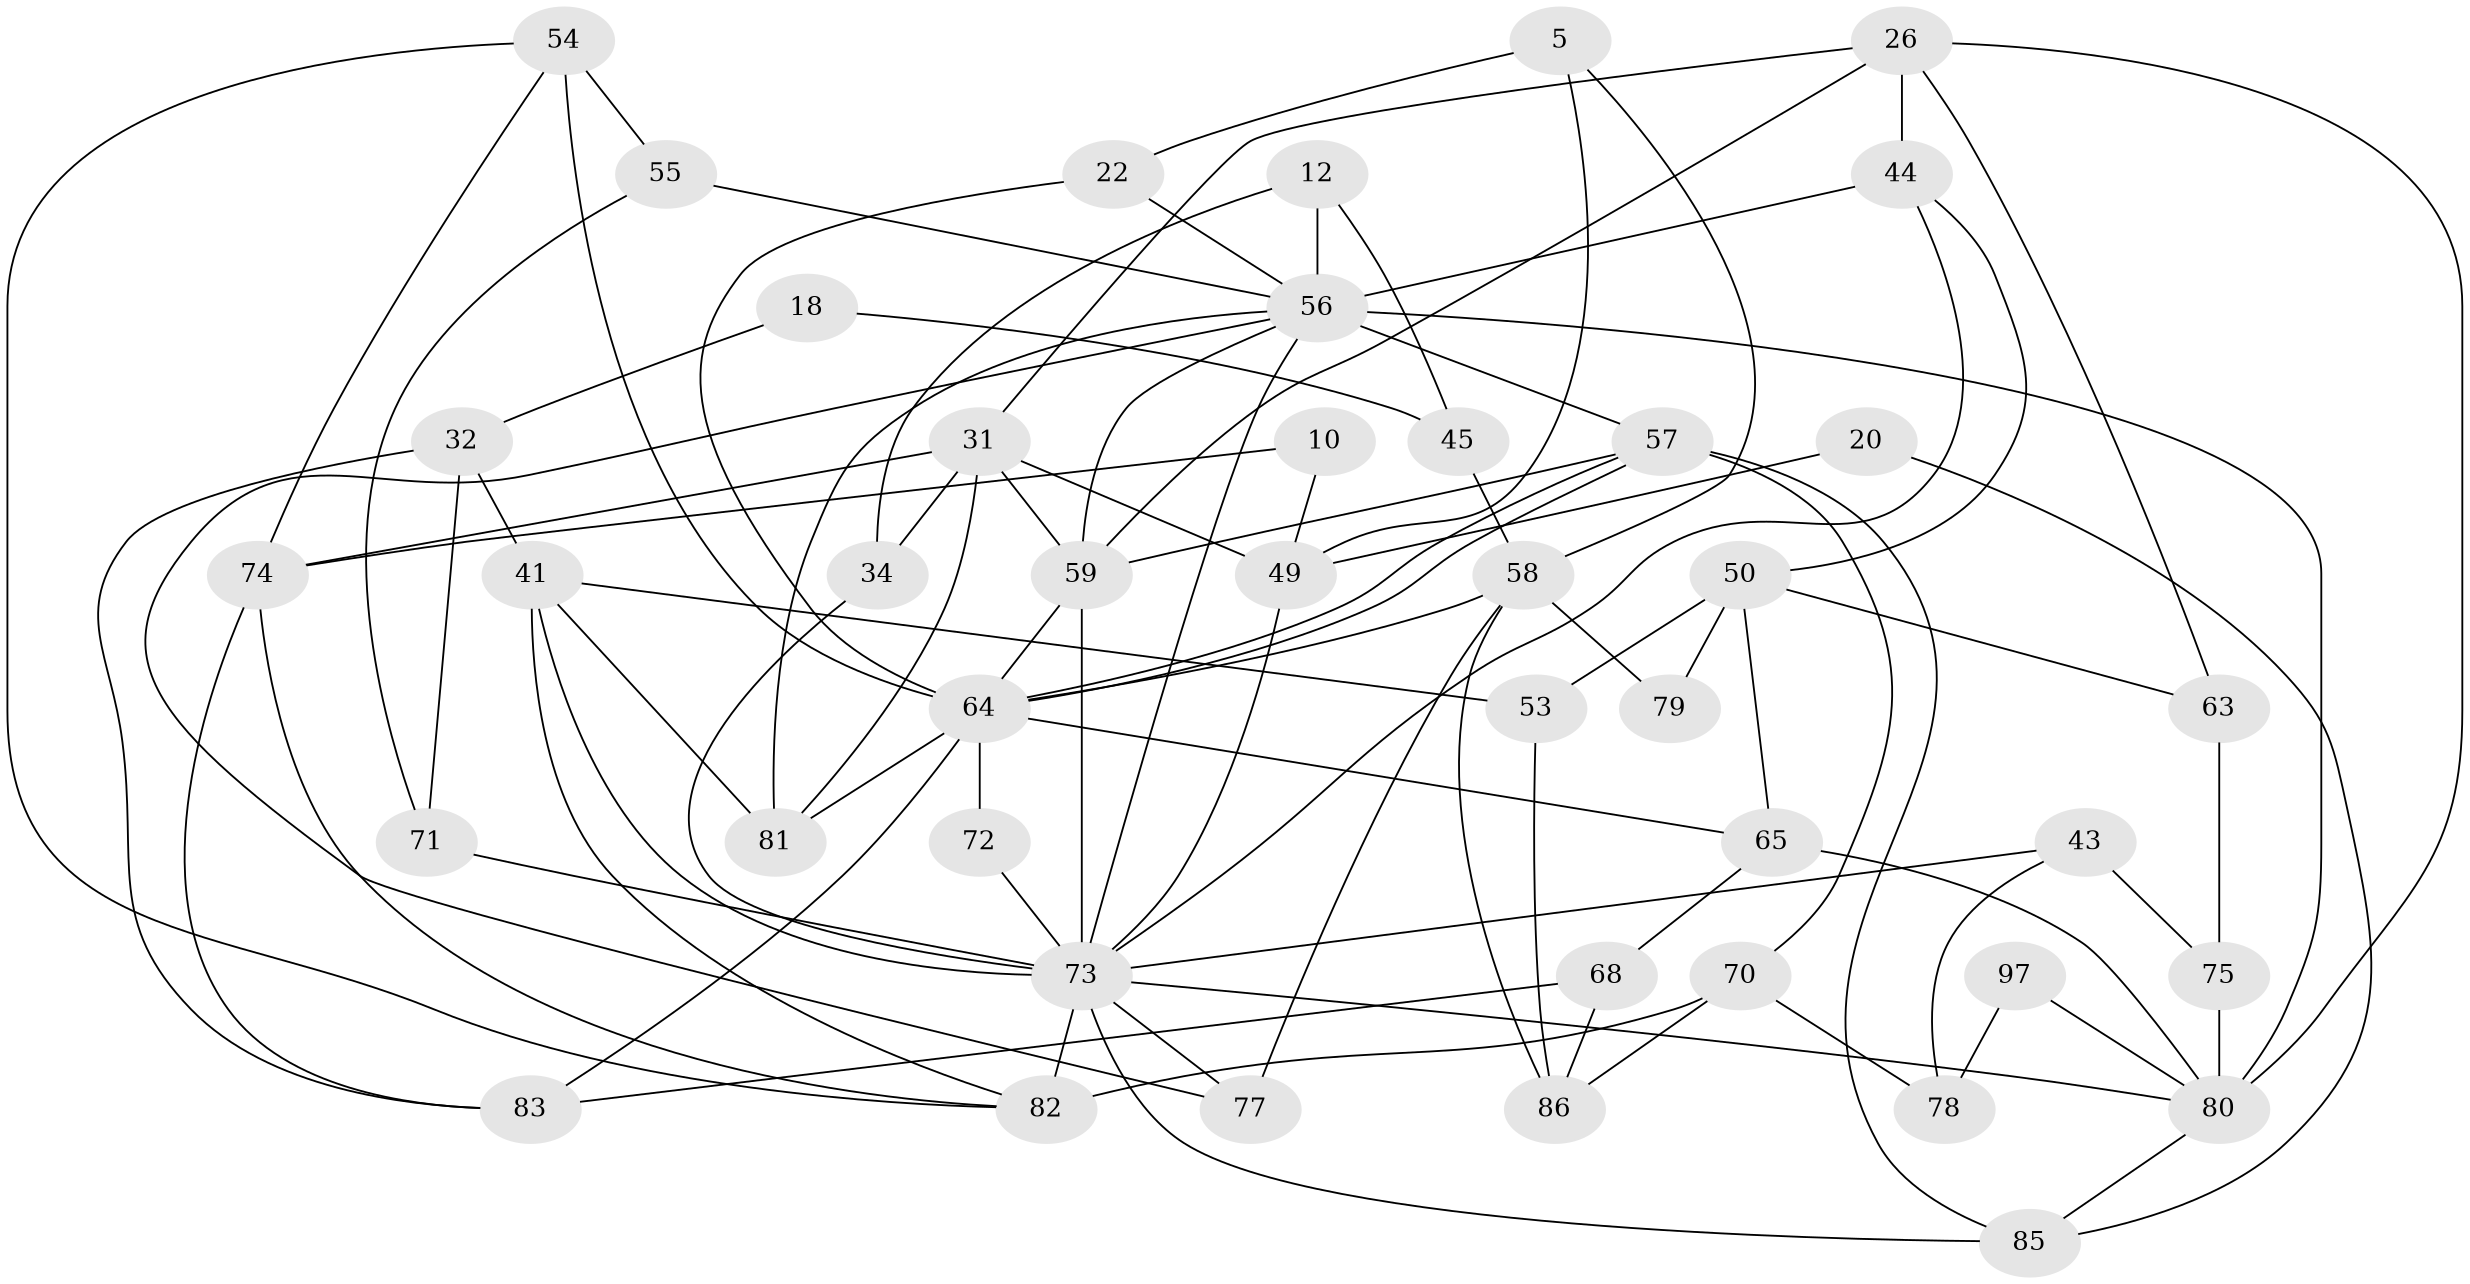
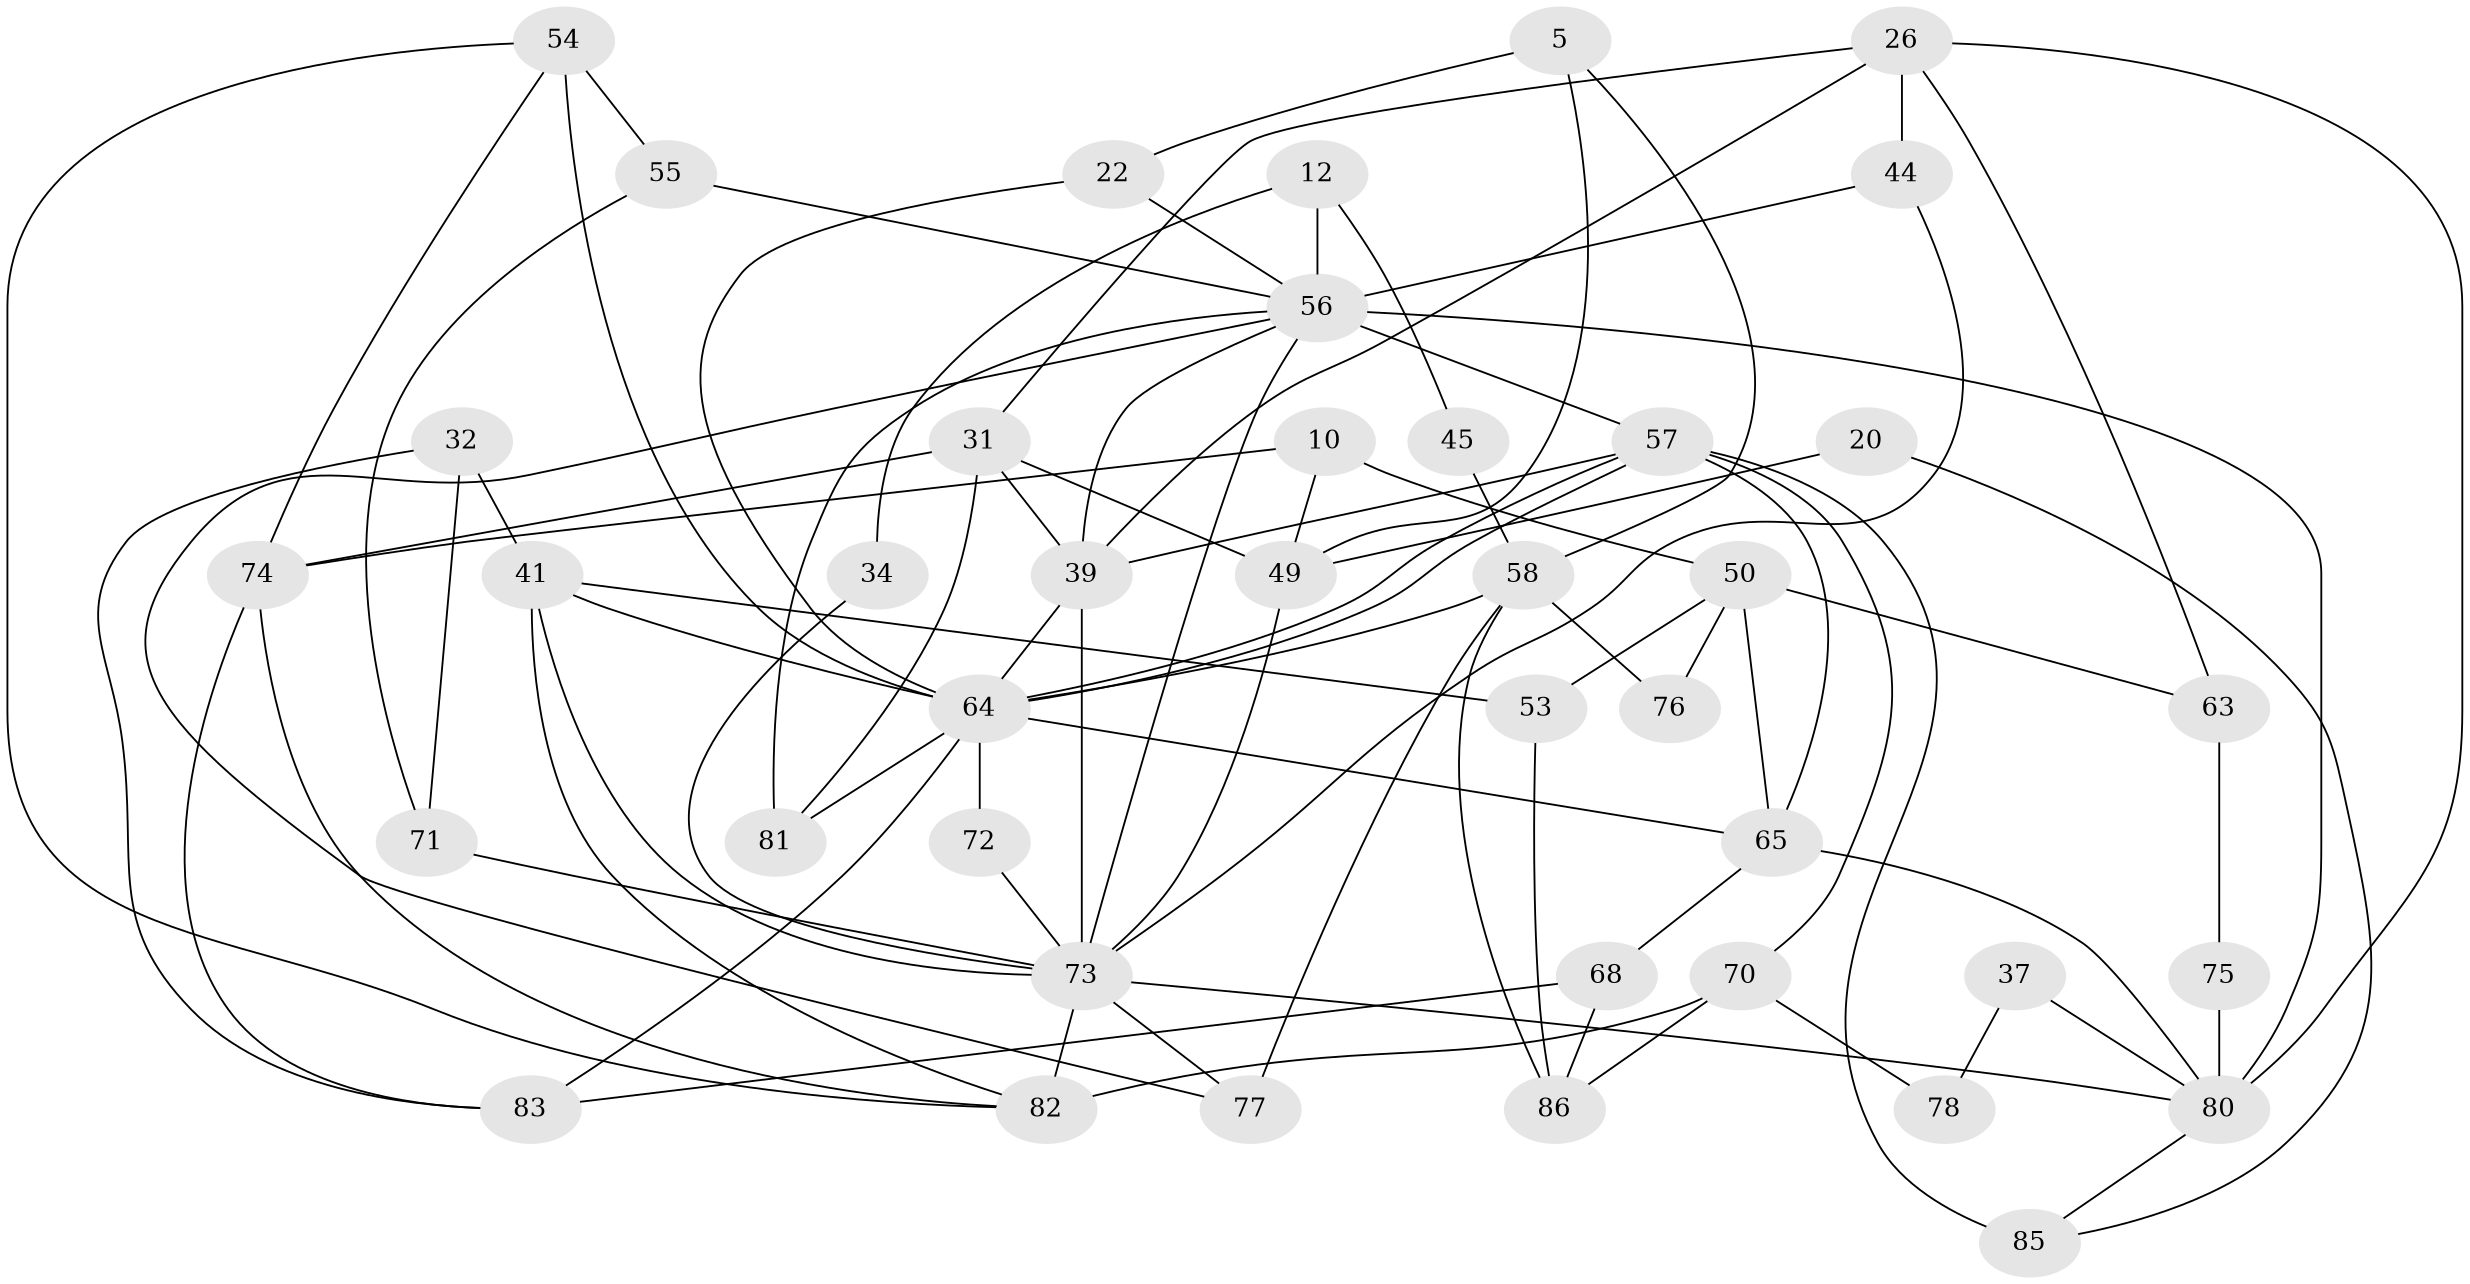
(807, 308) -> none
(2013, 442) -> (1552, 526)
(929, 508) -> none
(1082, 575) -> (1082, 575)
none -> (1827, 621)
(654, 709) -> (751, 652)
(1670, 709) -> (1670, 709)
(2086, 842) -> none
(2015, 976) -> (2015, 976)
(1494, 1215) -> none
